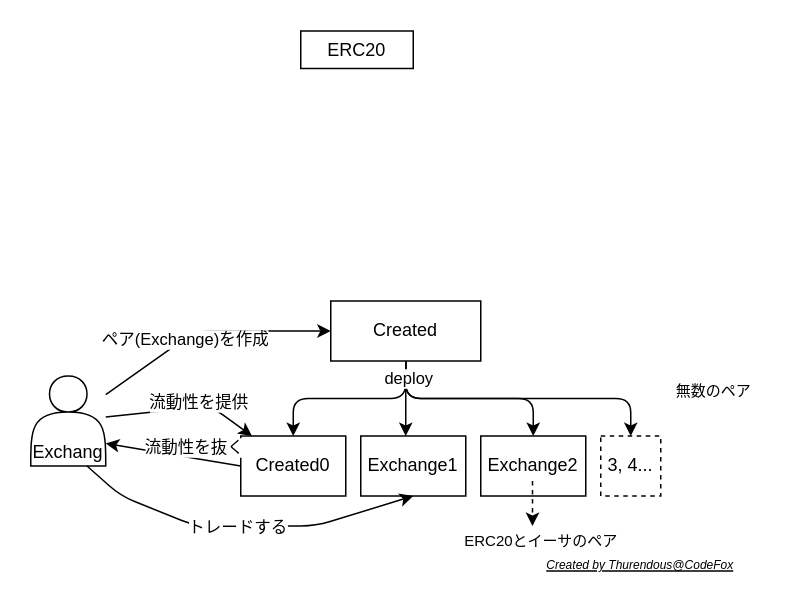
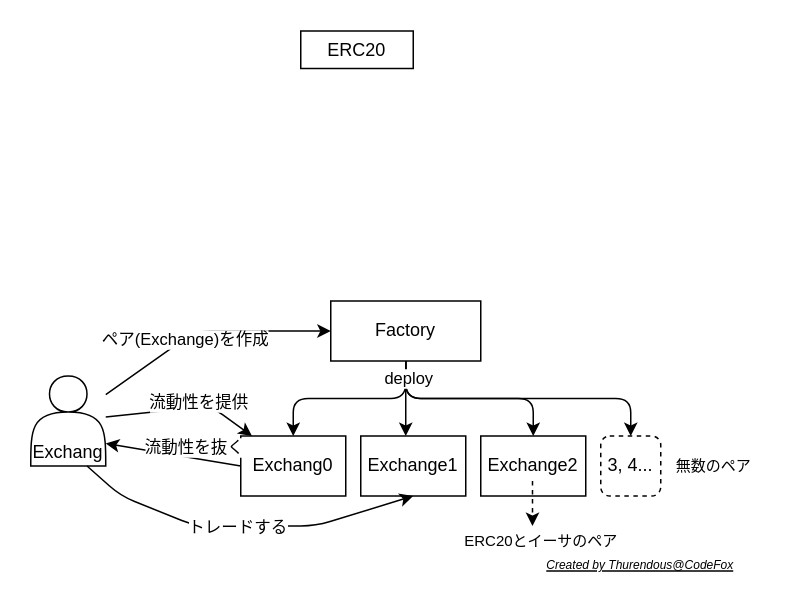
(406, 331) -> (406, 331)
(713, 391) -> (713, 466)
(293, 466) -> (293, 466)
(631, 466) -> (631, 466)
